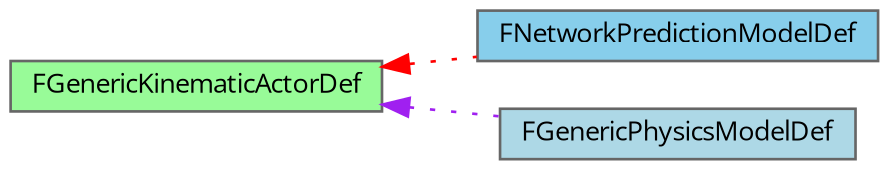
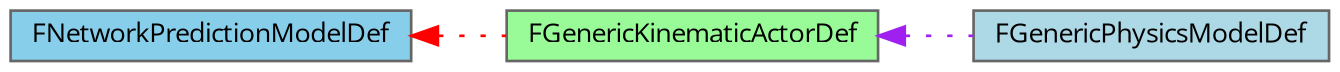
(443, 60) -> (472, 36)
